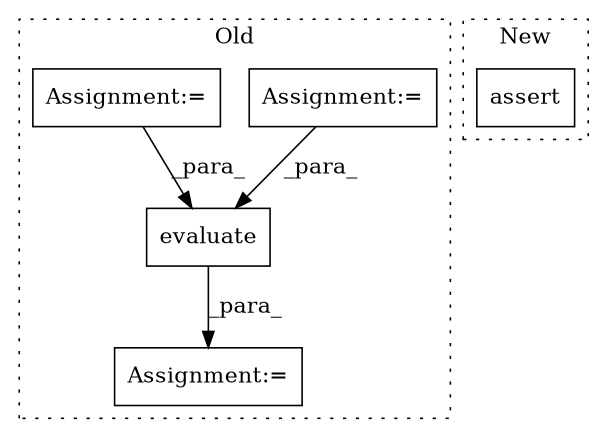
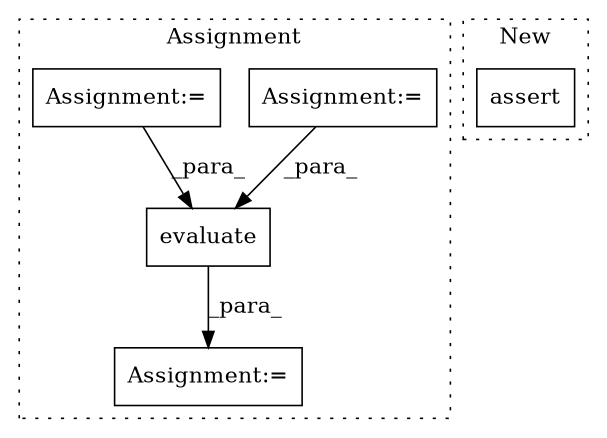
(235, 38) -> (235, 38)
